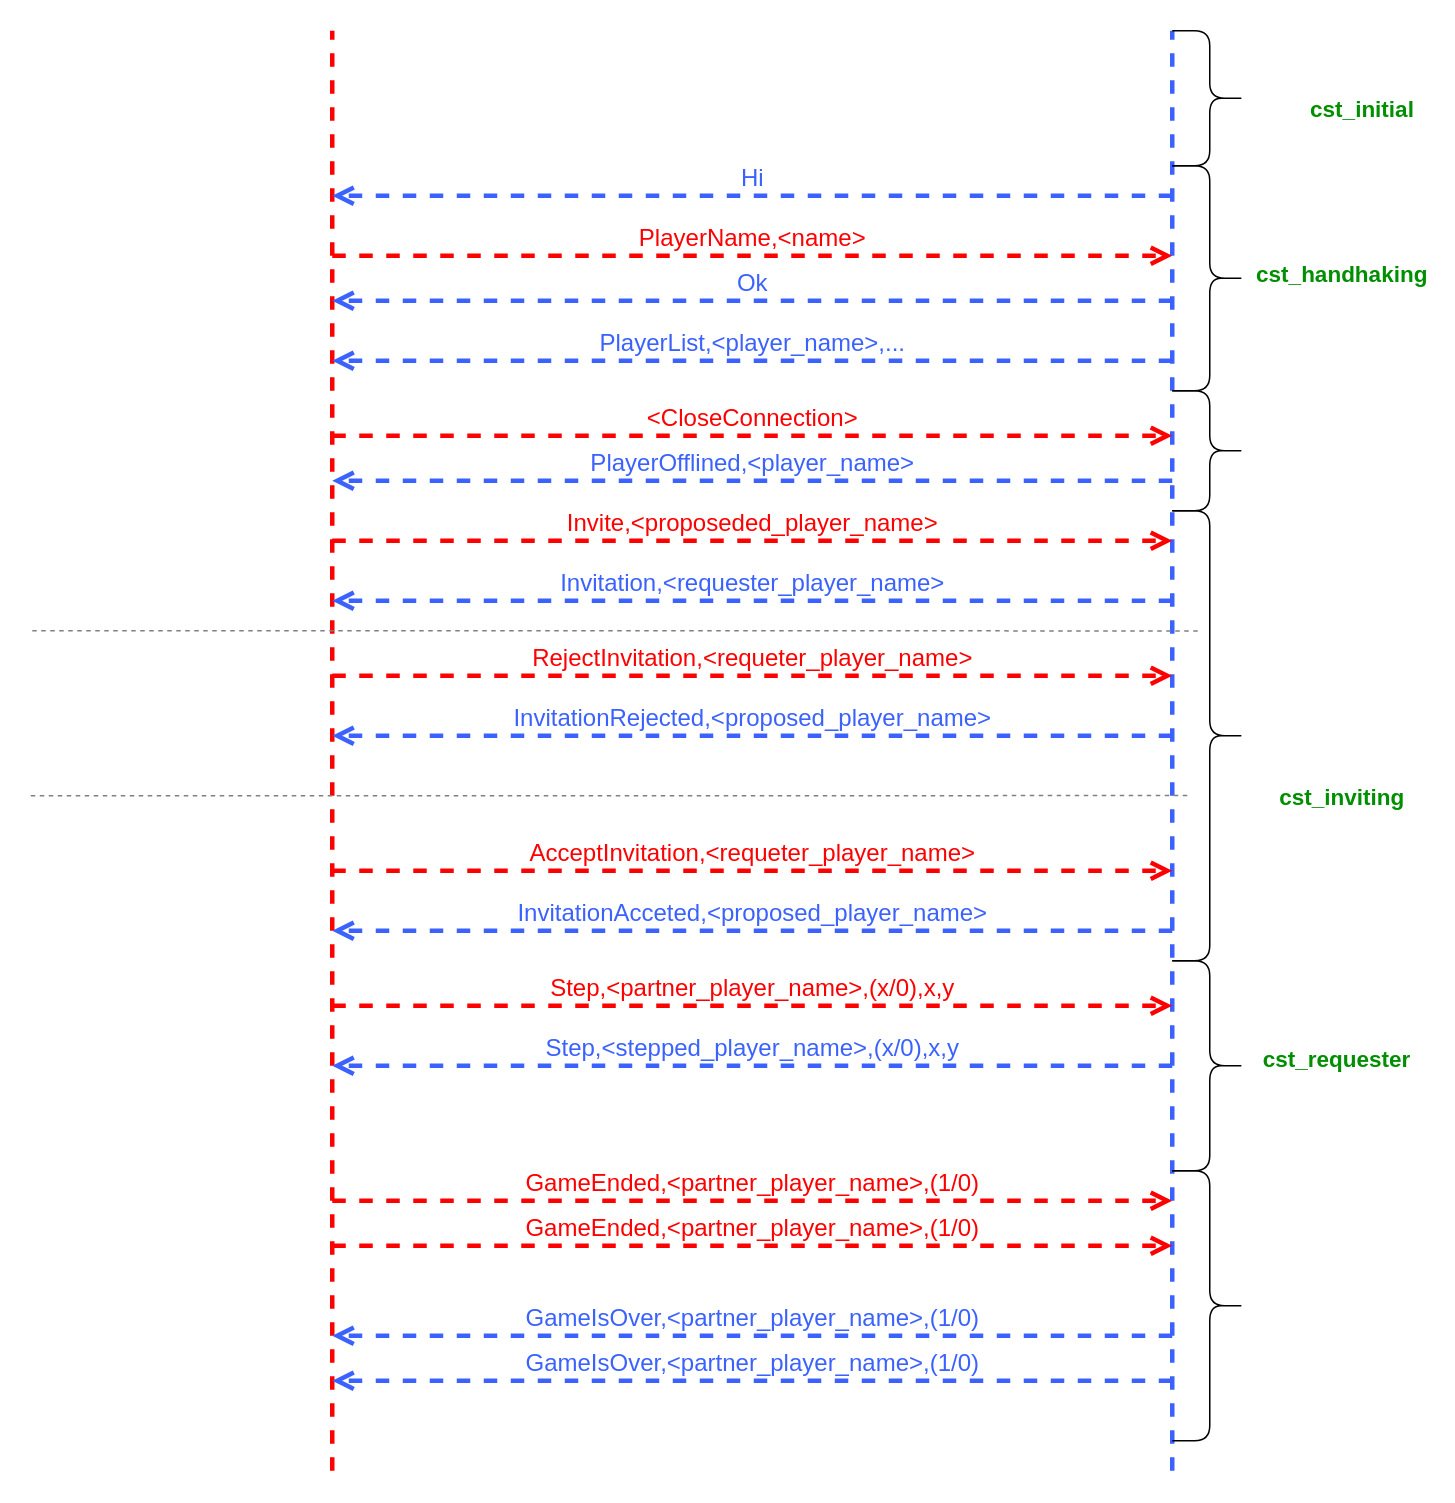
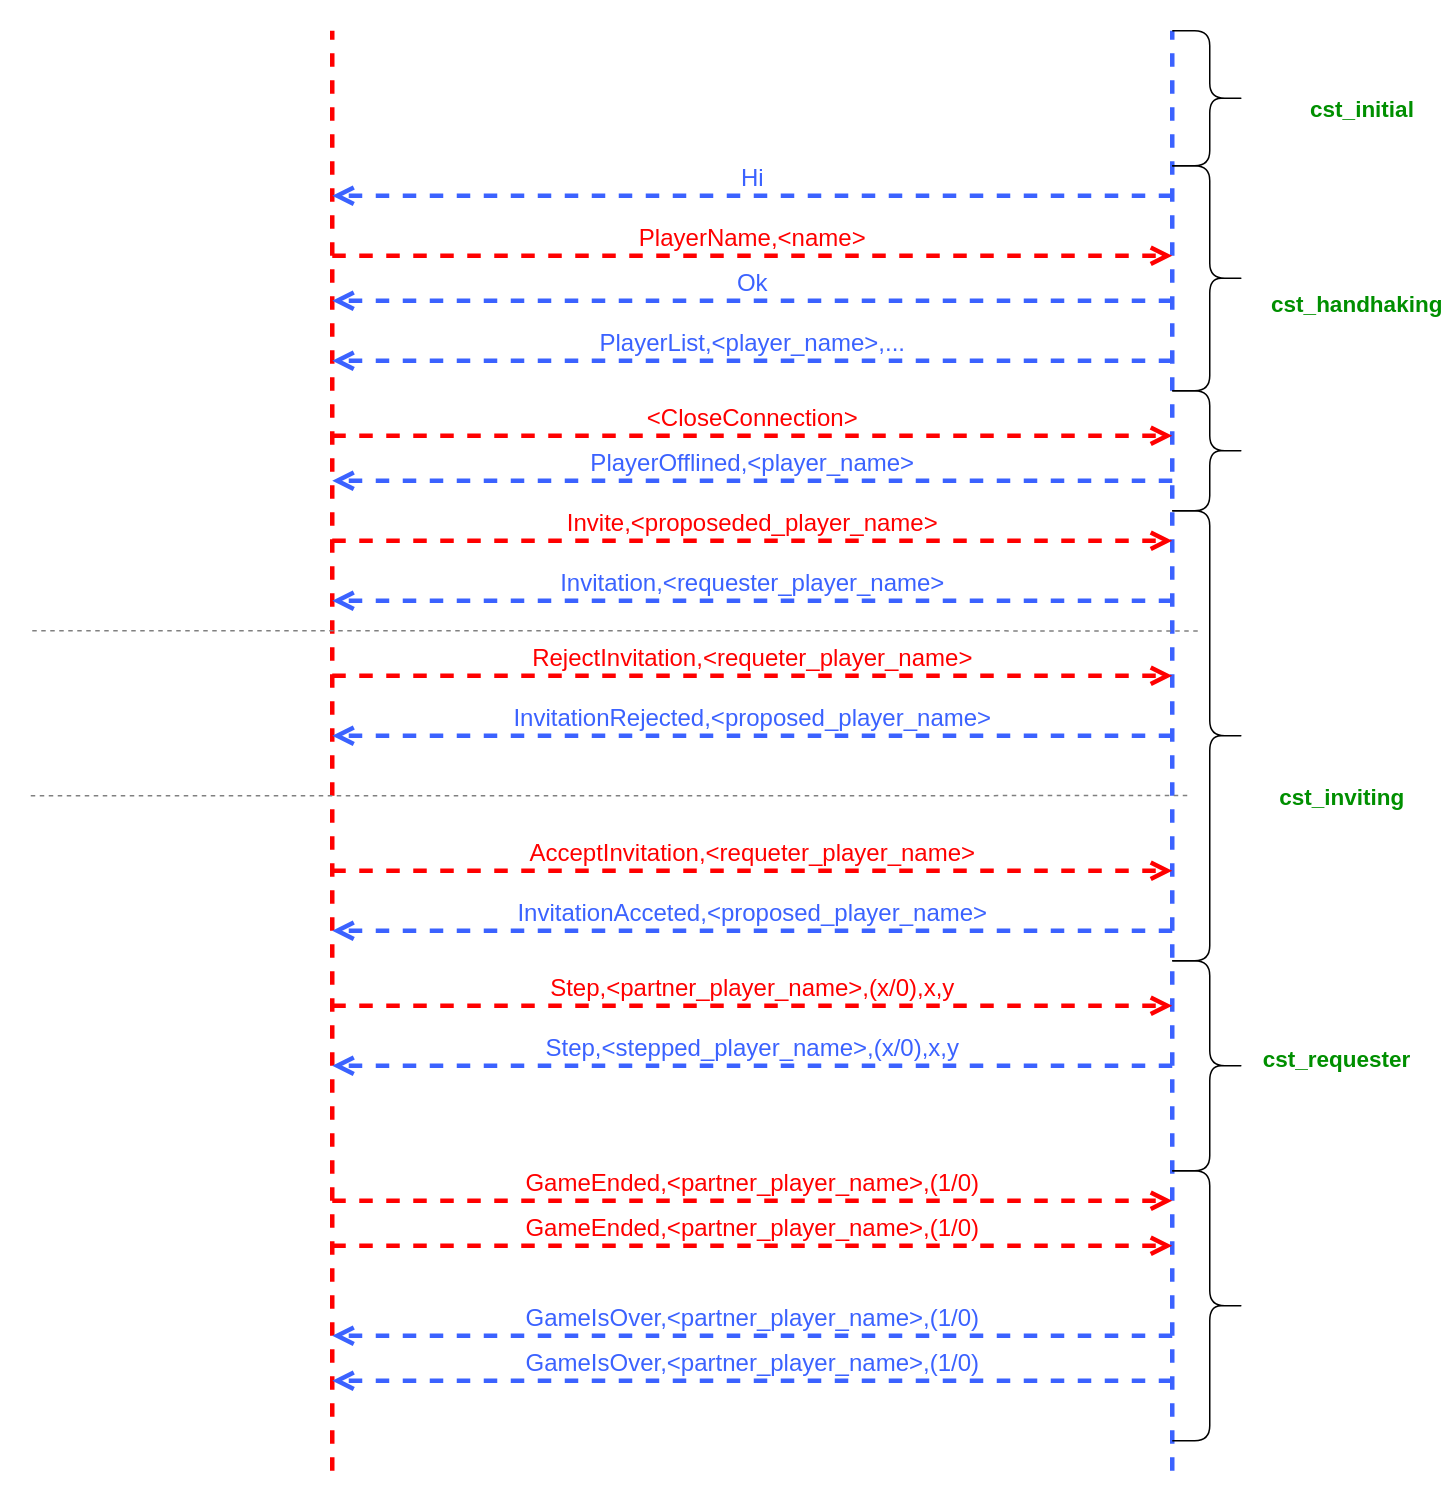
(1343, 273) -> (1358, 303)
